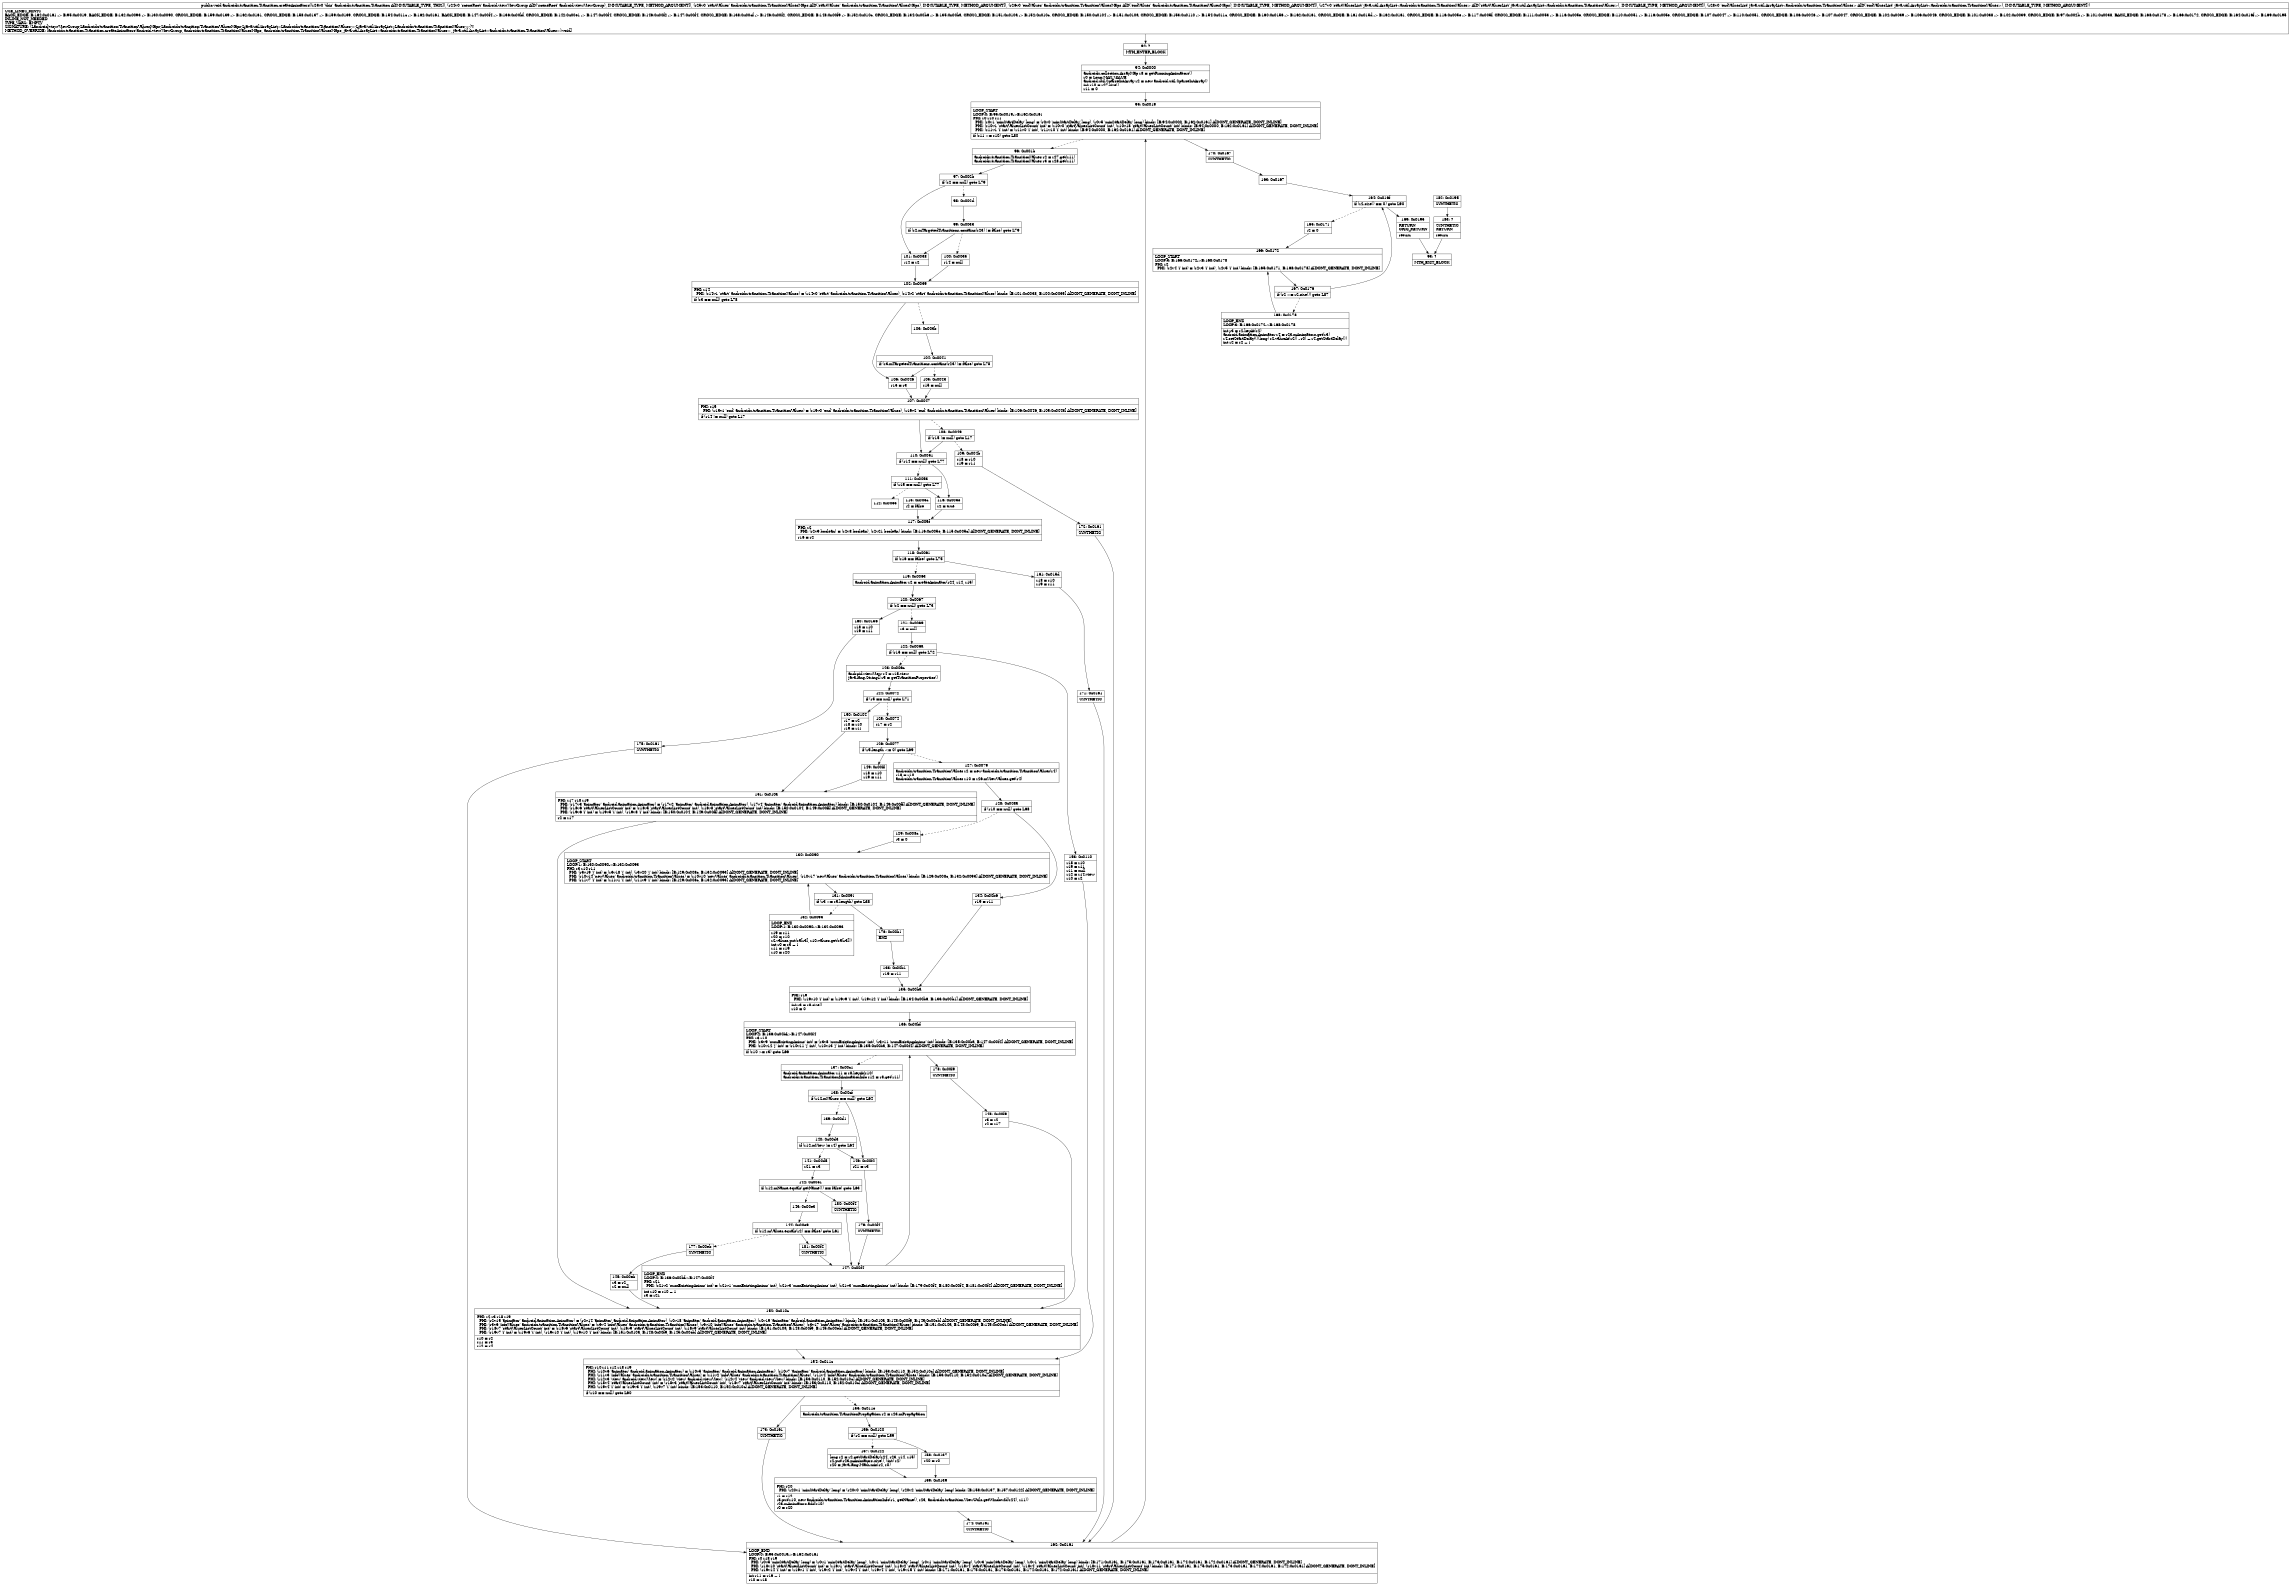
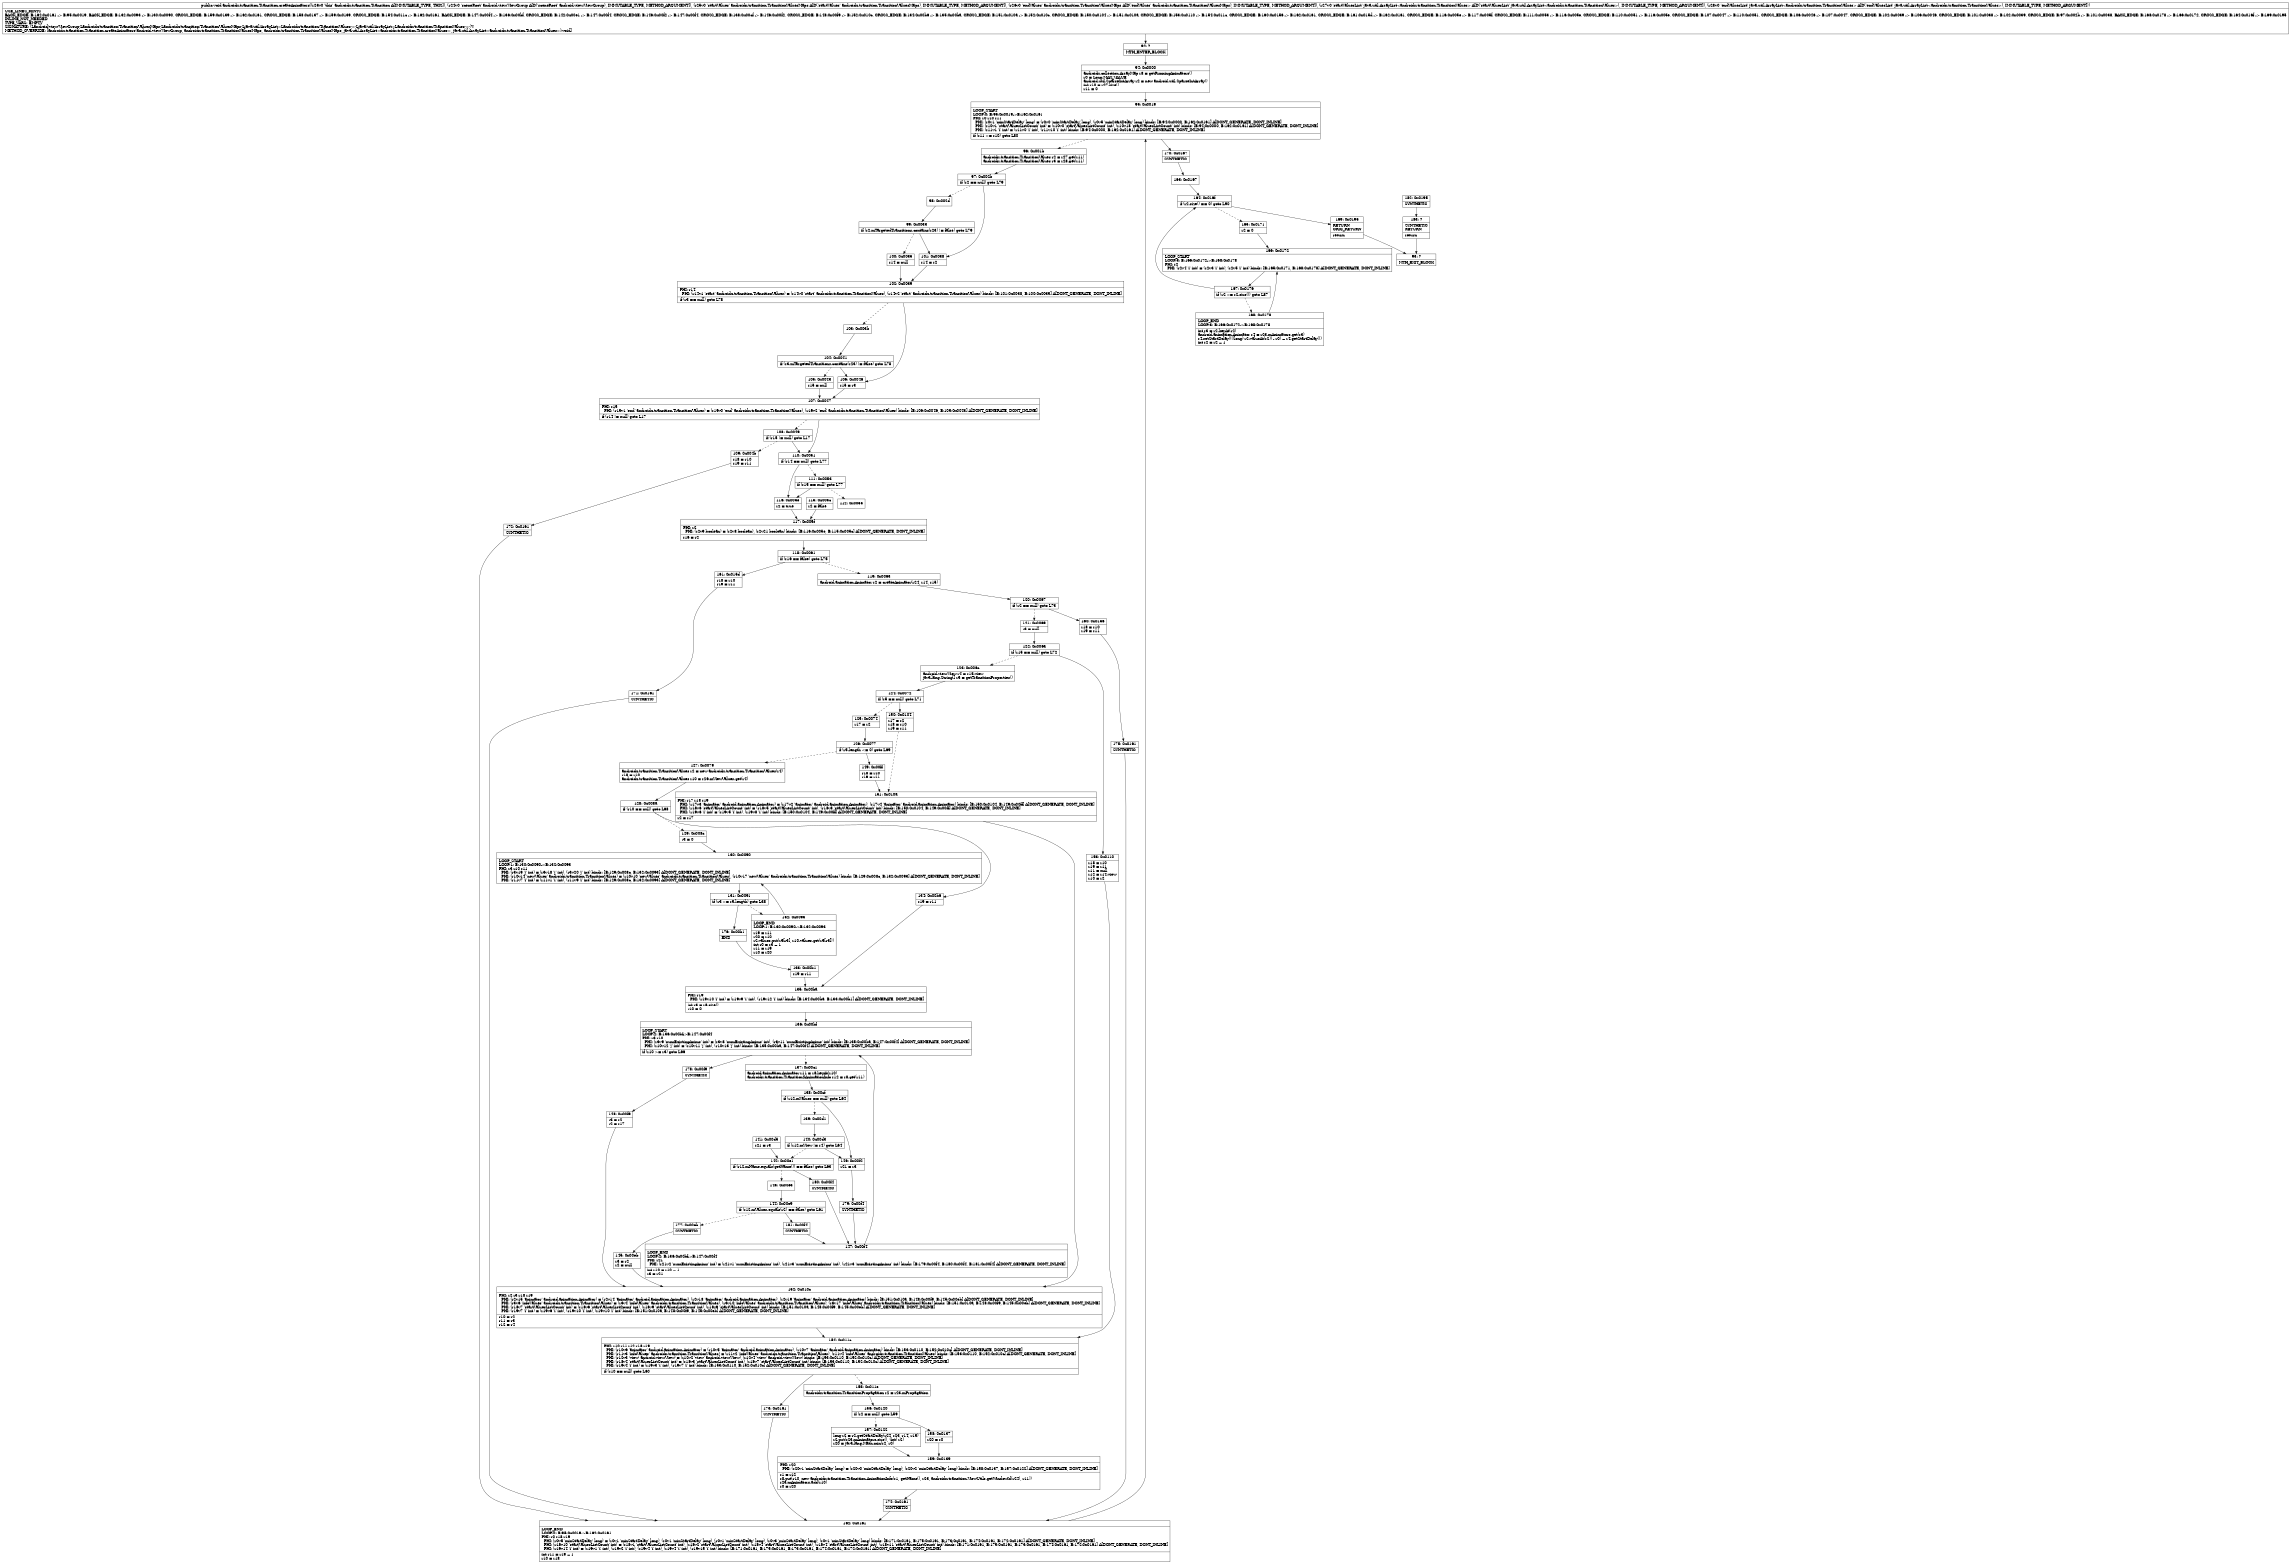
(814, 761) -> (894, 761)
(822, 1152) -> (799, 1153)
